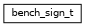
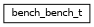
(43, 14) -> (47, 14)
